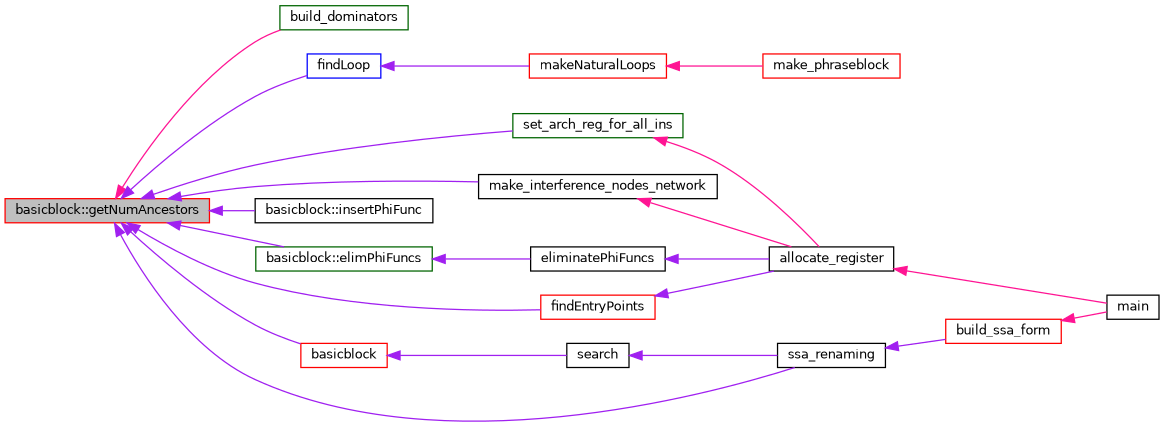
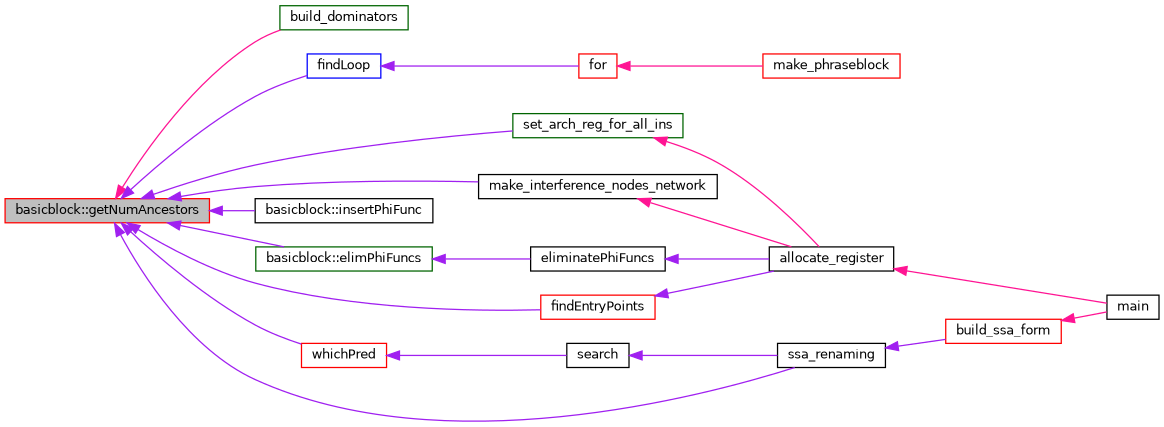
(598, 66) -> (598, 66)
(344, 355) -> (344, 355)
